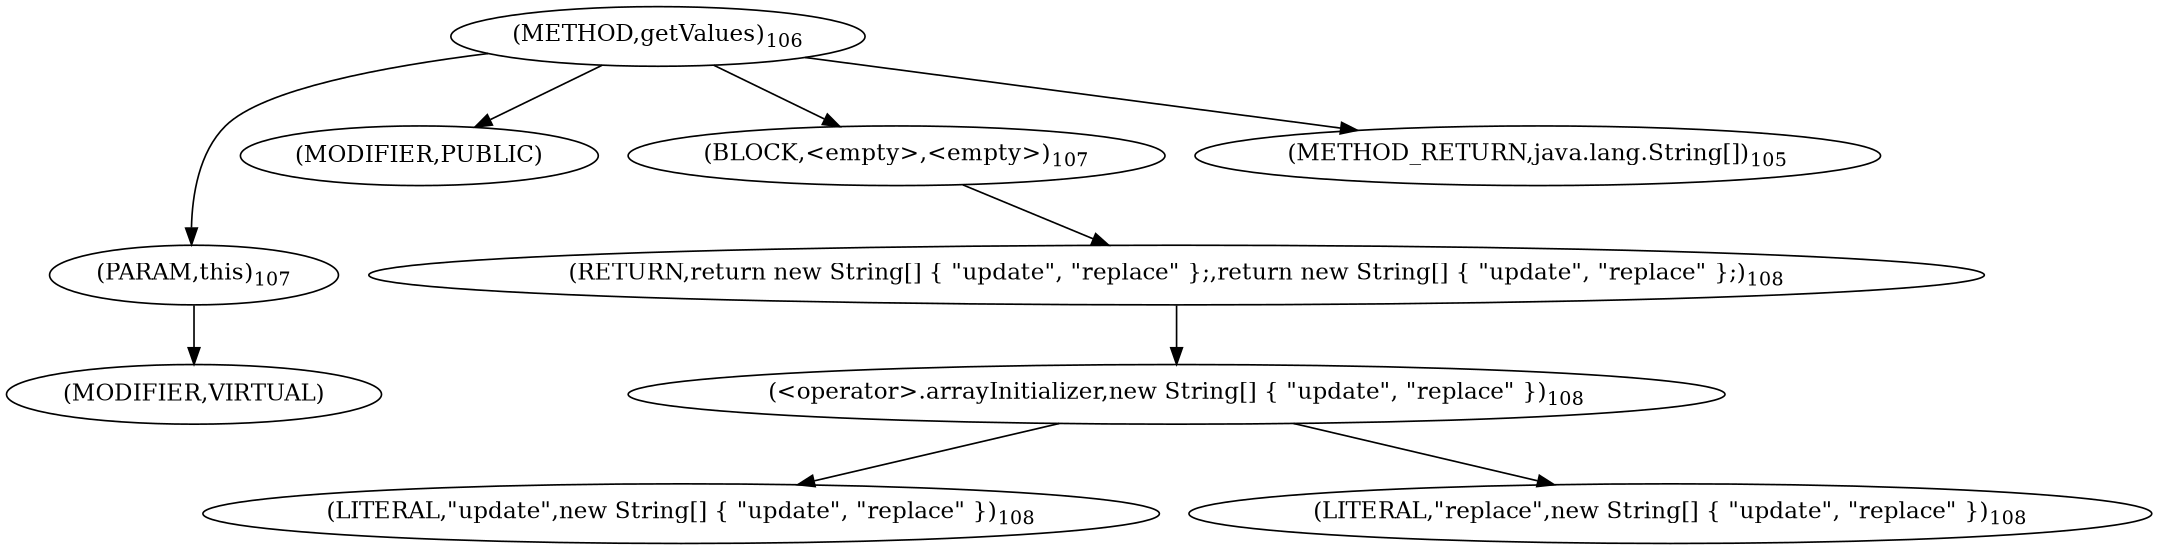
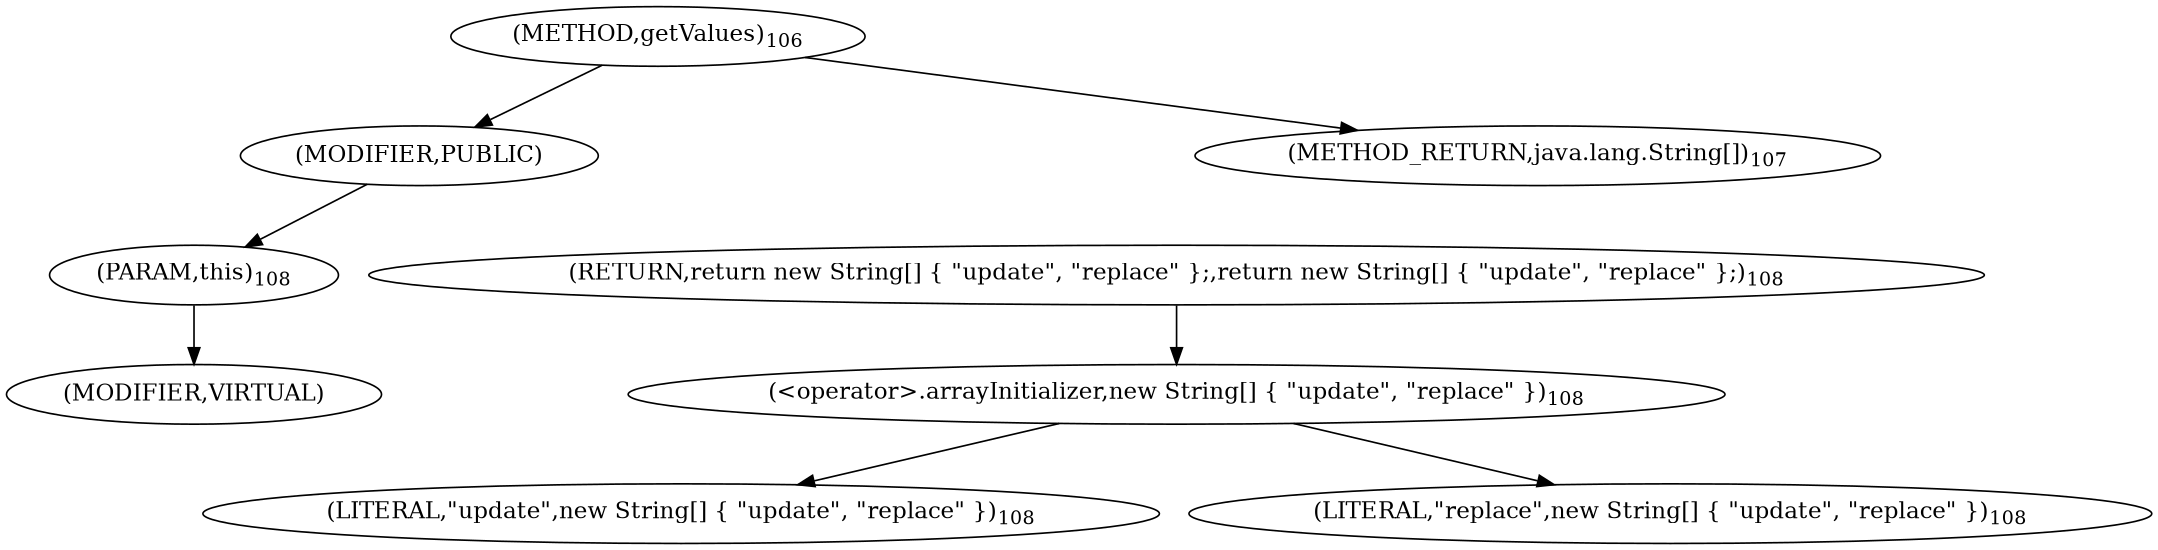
(299, 90) -> (314, 212)
(1769, 153) -> (1769, 153)
(897, 156) -> none
(273, 273) -> (273, 273)
